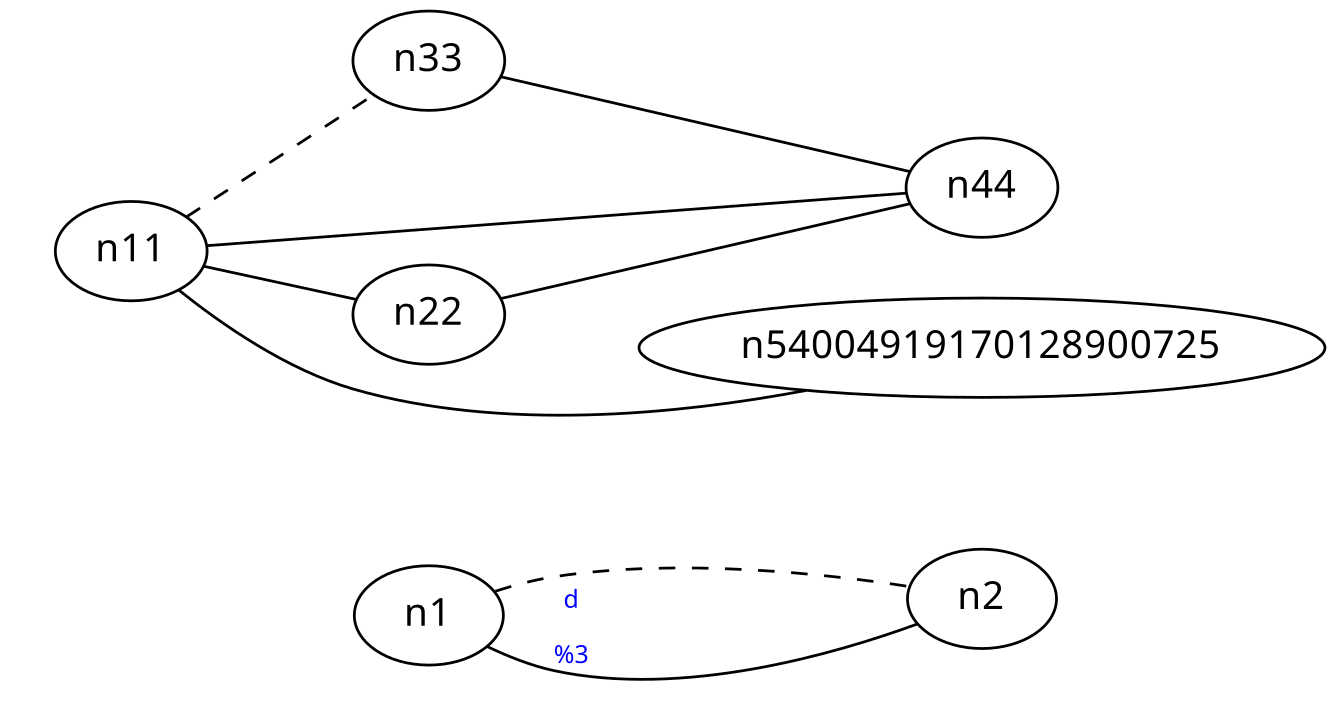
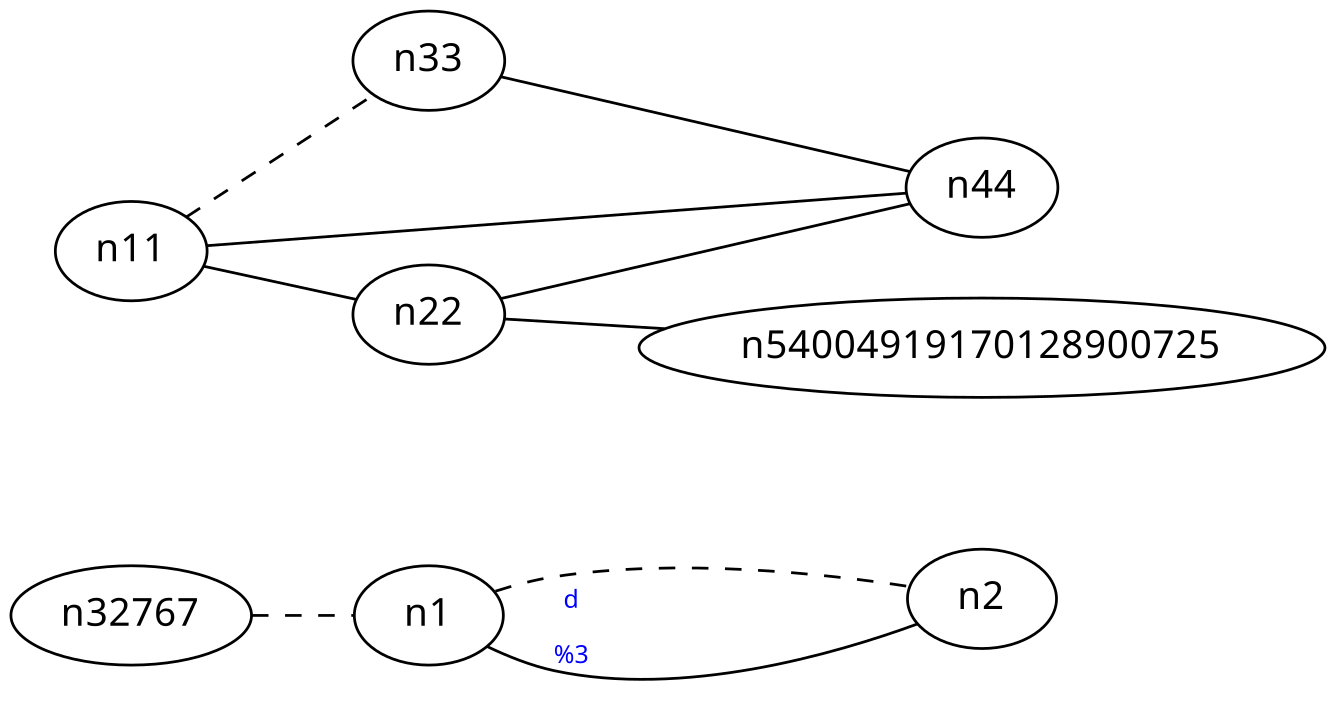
(479, 411) -> (584, 324)
none -> (131, 615)
